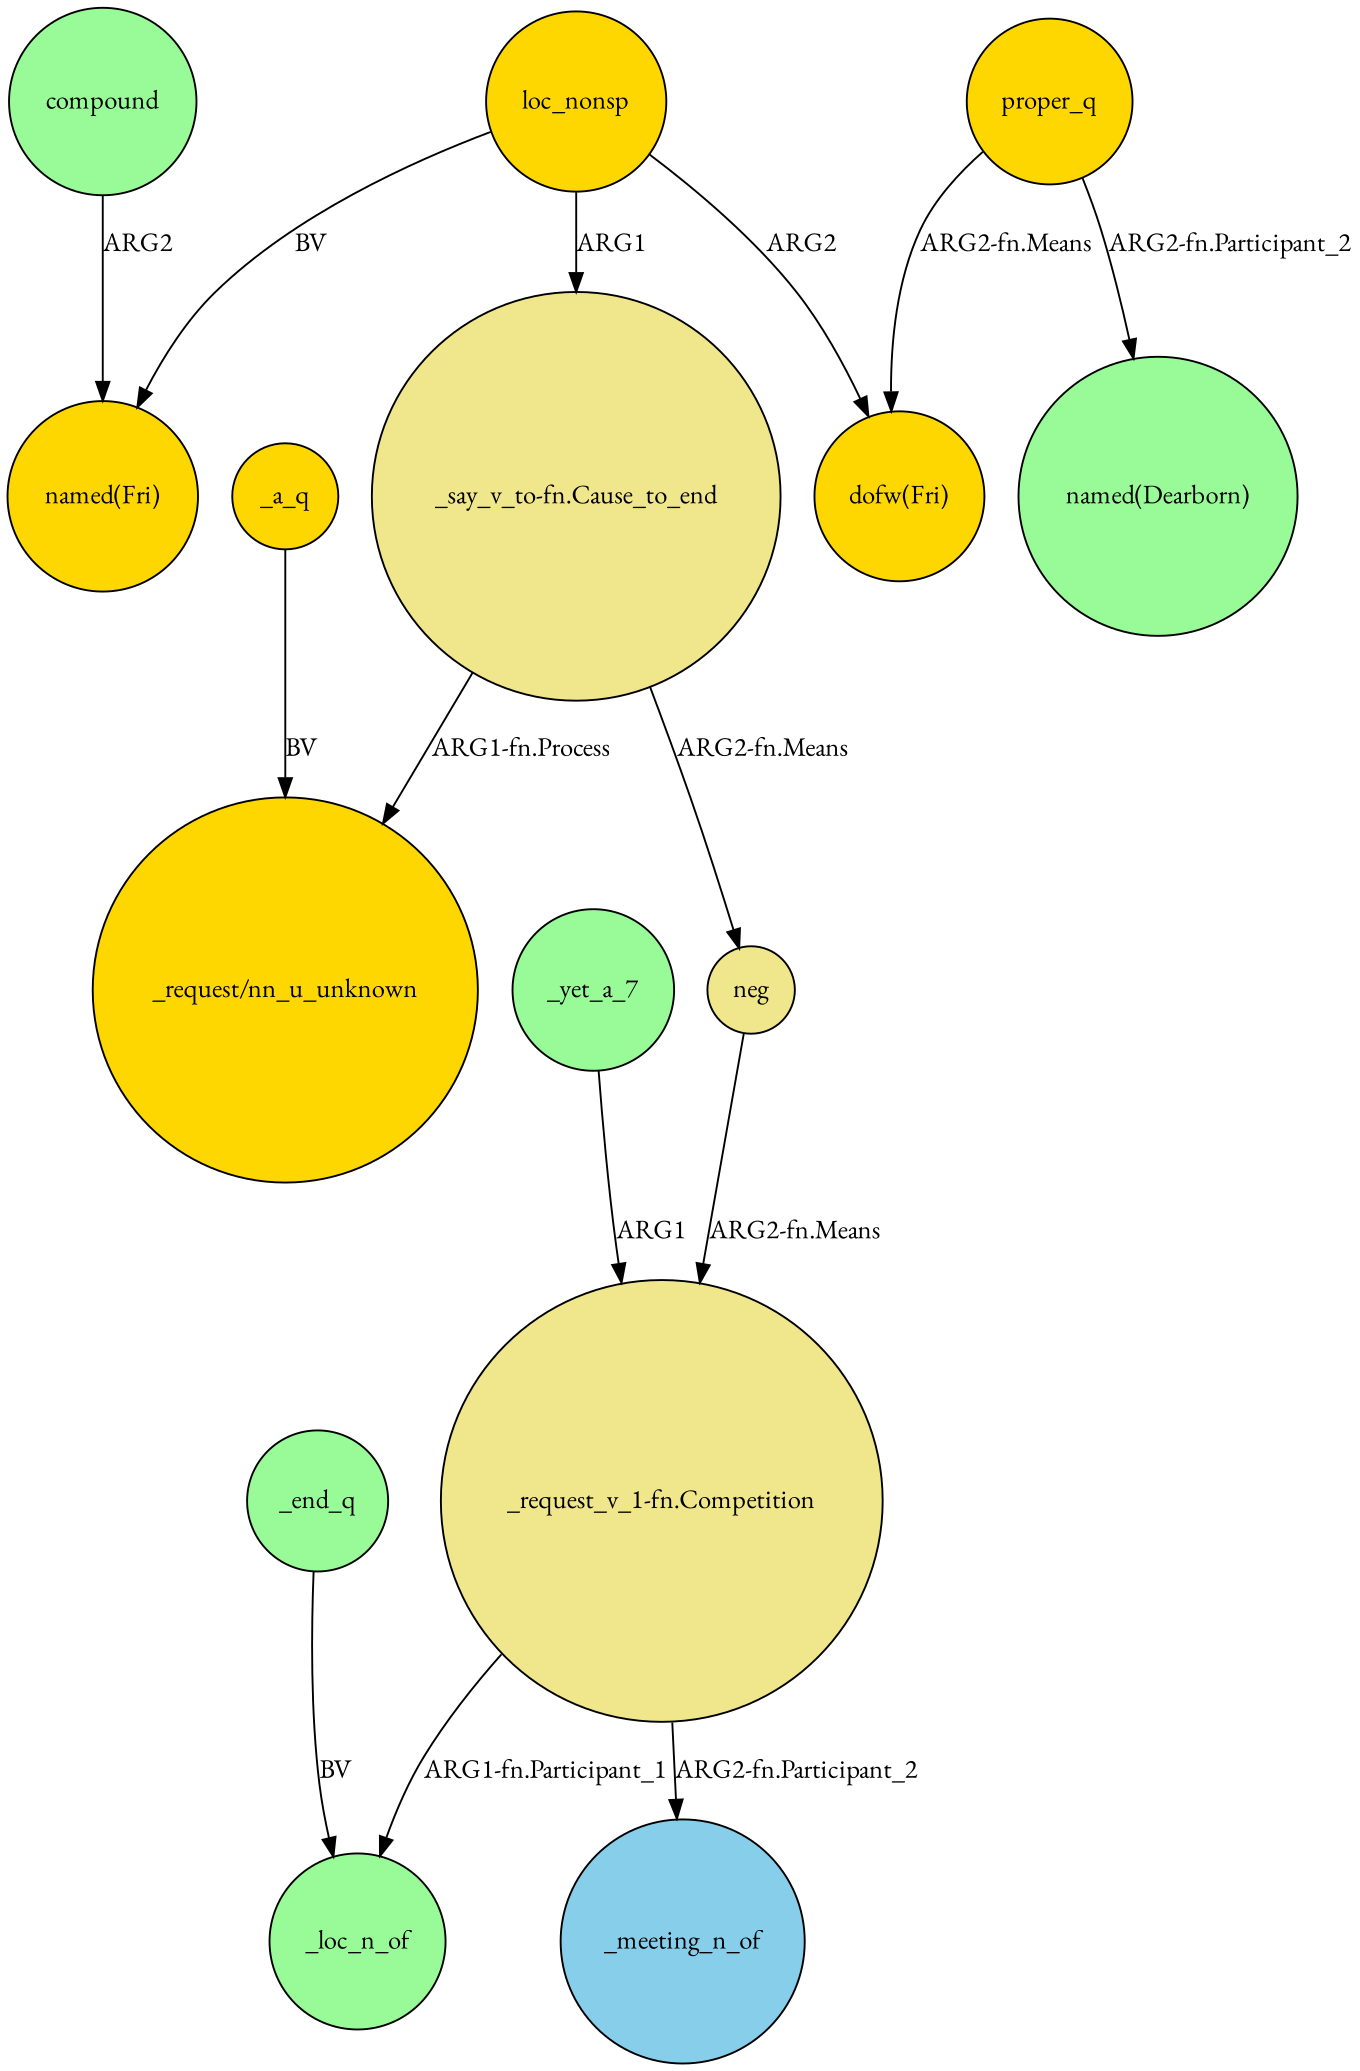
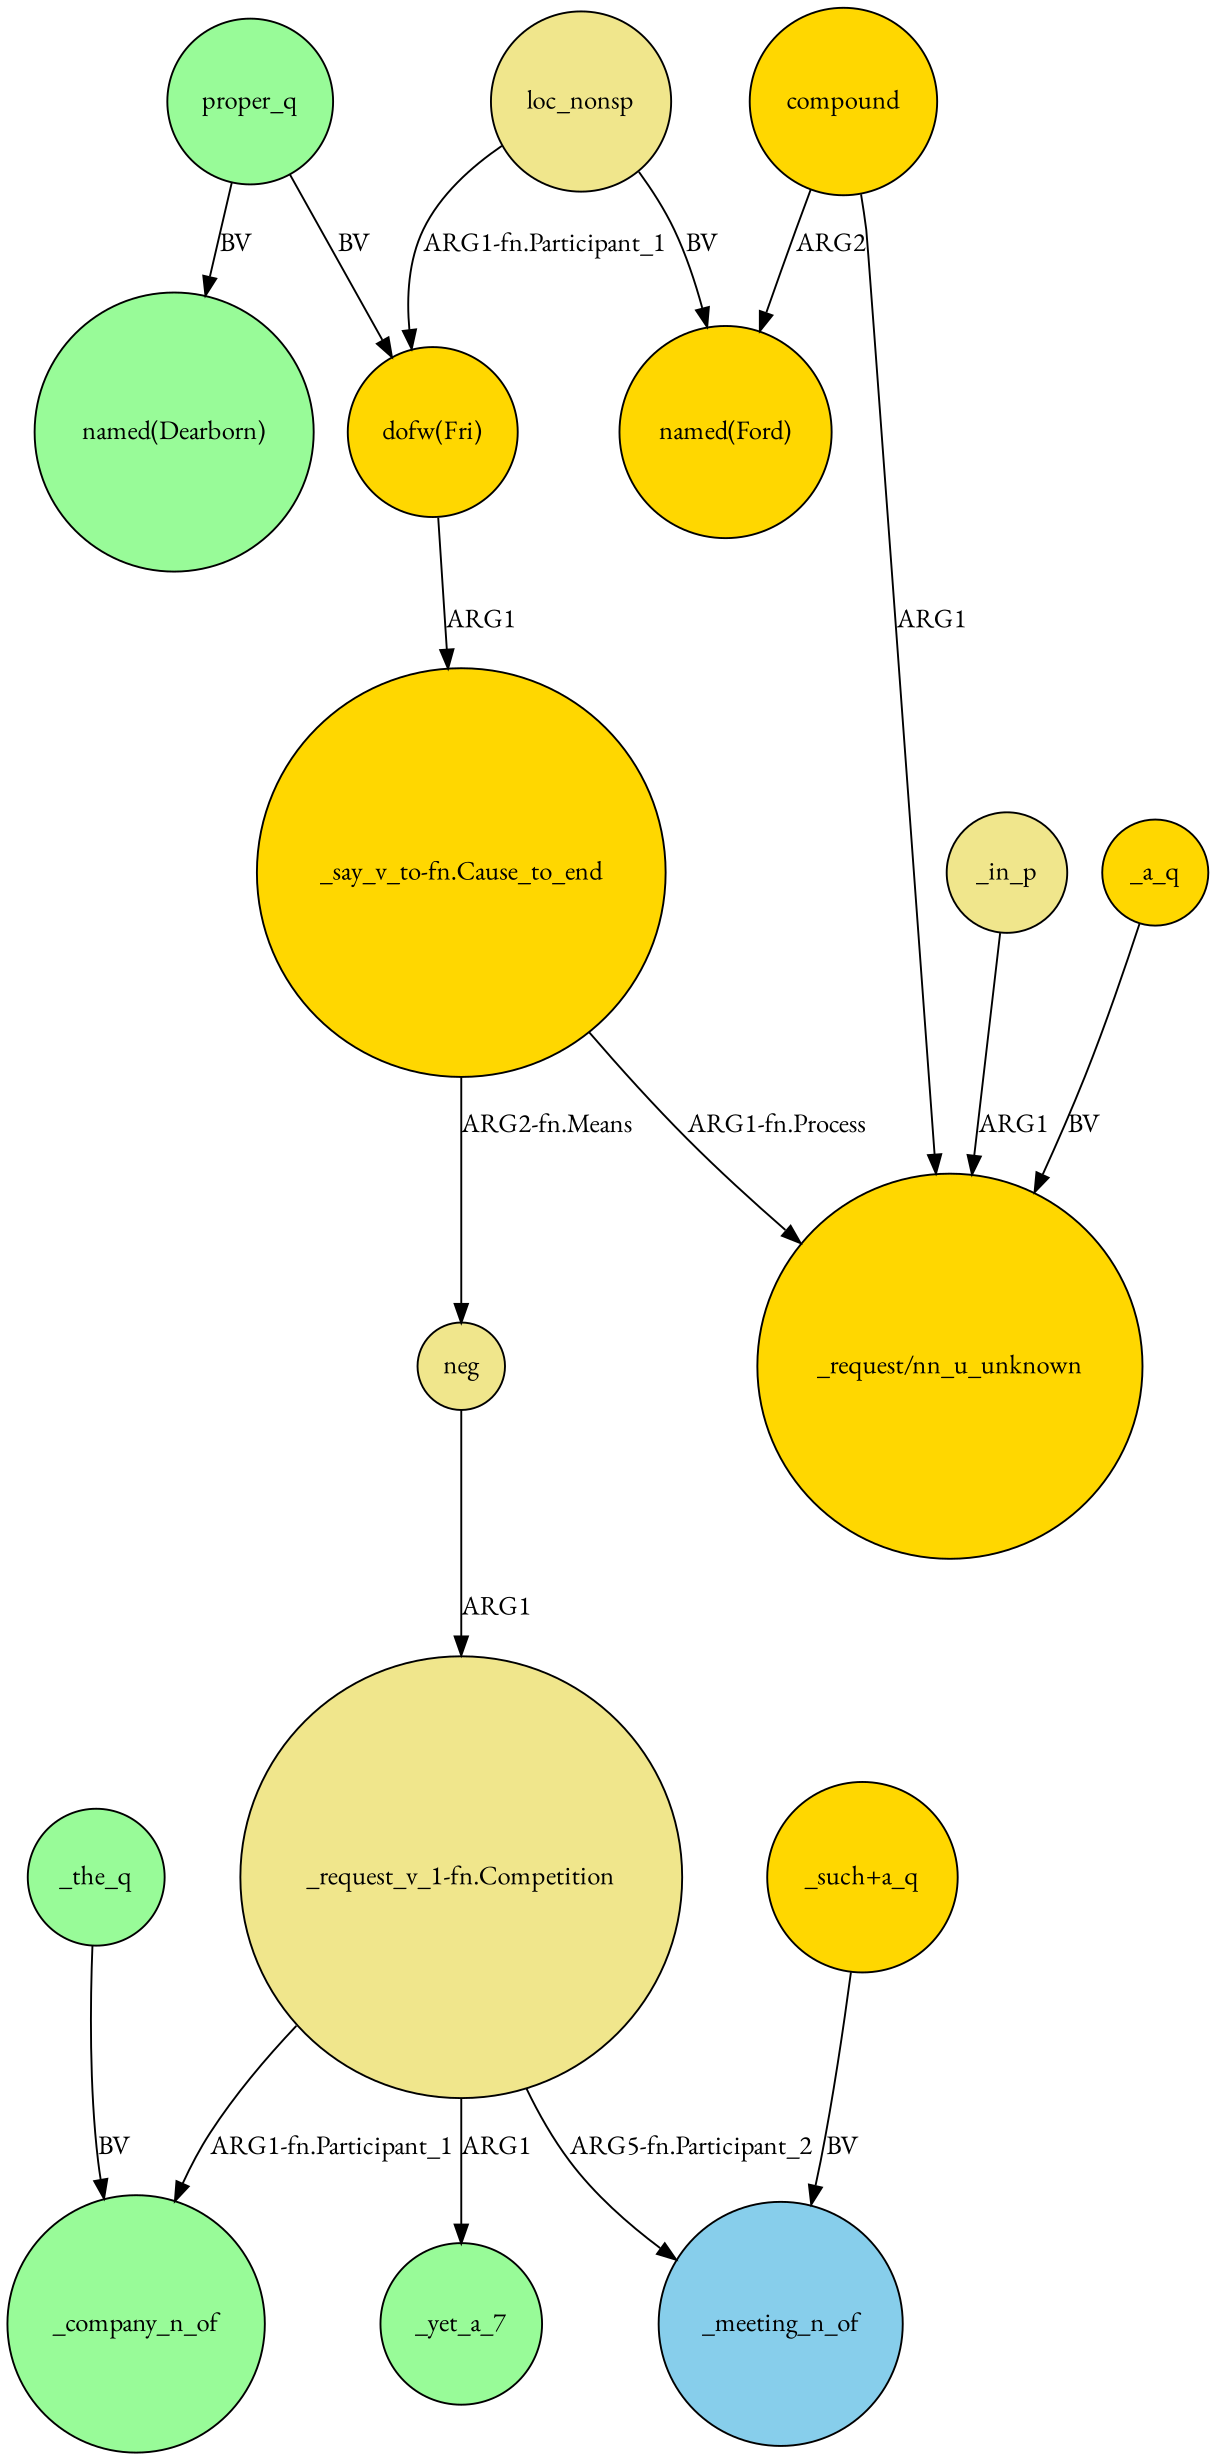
(103, 102) -> (843, 102)
(576, 102) -> (581, 102)
(1050, 102) -> (250, 102)
(576, 232) -> (443, 583)
(802, 244) -> (545, 244)
(1007, 244) -> (355, 244)
(1230, 244) -> (237, 244)
(103, 496) -> (726, 432)
(576, 496) -> (461, 873)
none -> (899, 674)
none -> (1007, 873)
(607, 1167) -> (461, 2161)
(796, 1231) -> (496, 1607)
(318, 1501) -> (96, 1877)
(797, 1771) -> (691, 2147)
none -> (862, 1877)
(358, 1941) -> (136, 2324)
